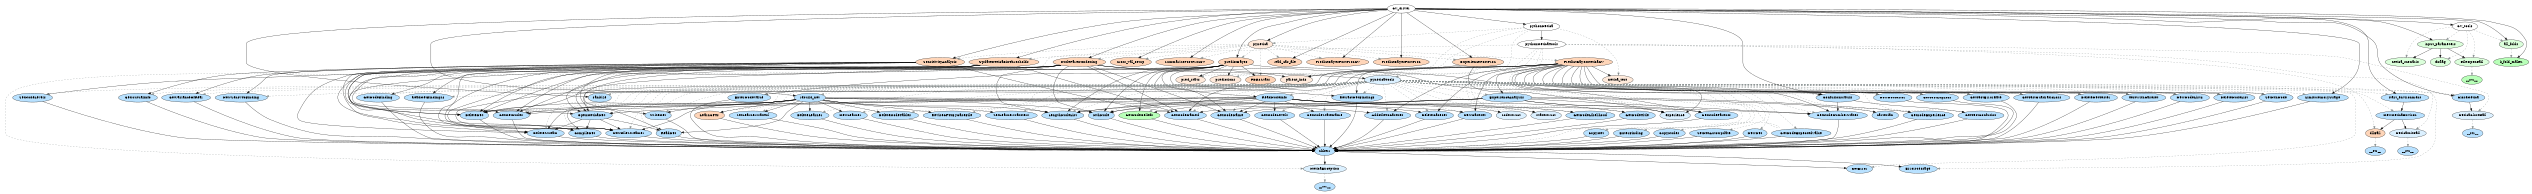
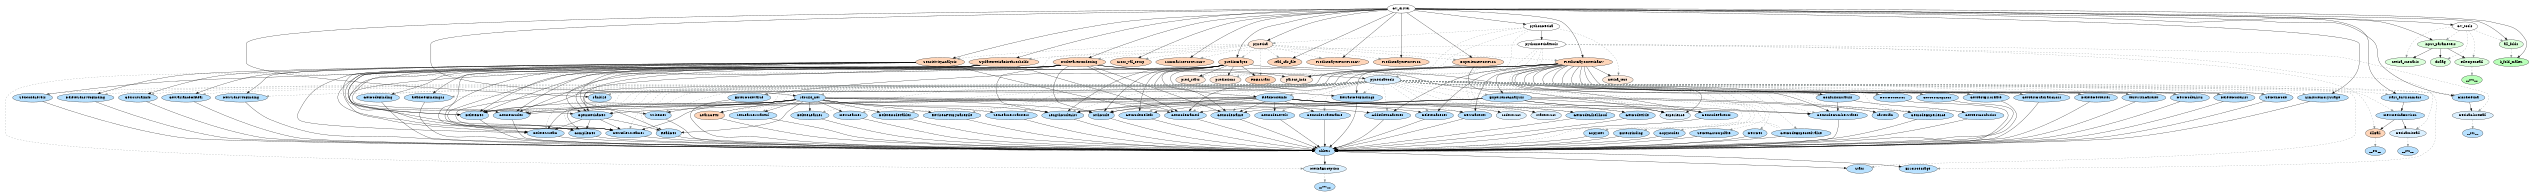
(1634, 16) -> (1509, 14)
none -> (86, 98)
(1139, 115) -> (1139, 115)
(1860, 169) -> (1860, 169)
